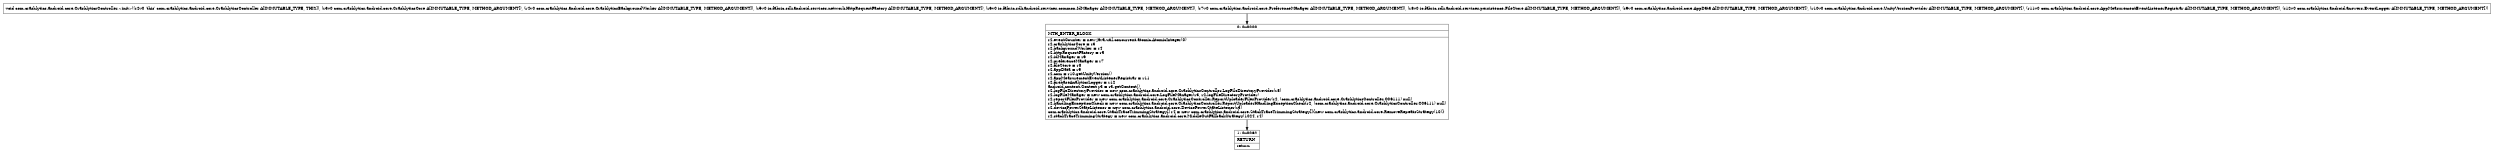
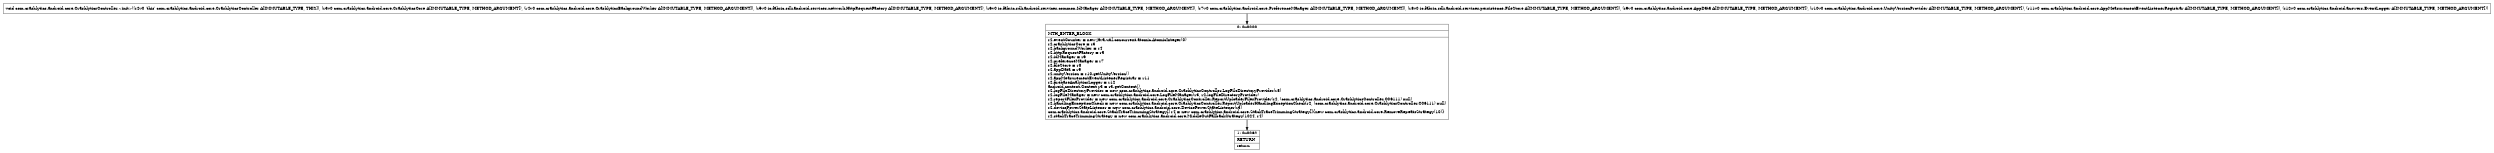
(1080, 74) -> (1089, 74)
